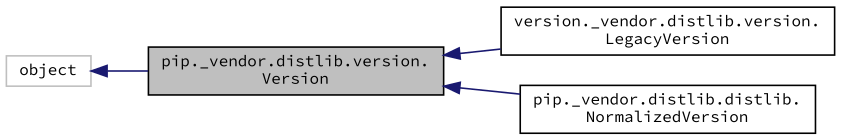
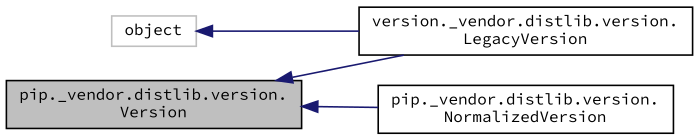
(128, 71) -> (286, 31)
(668, 109) -> (526, 109)
